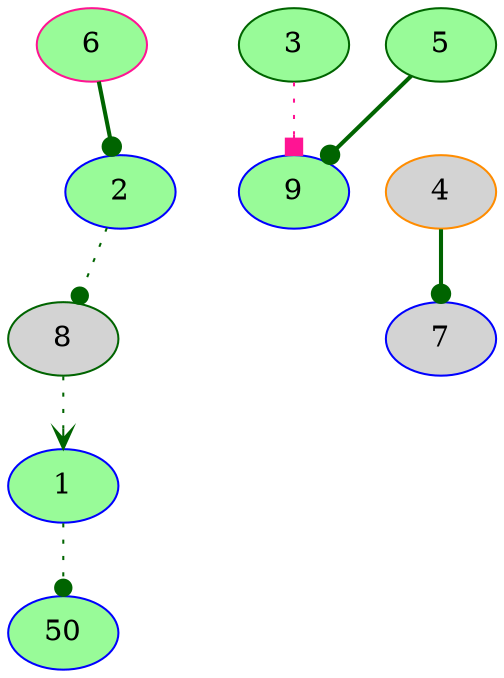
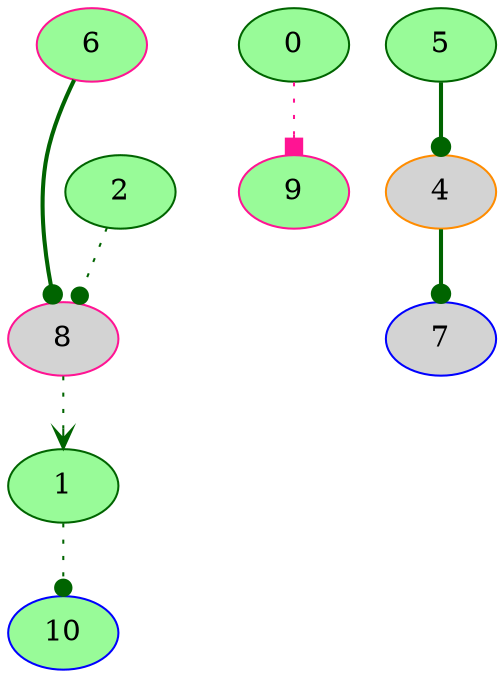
(294, 45) -> (294, 45)
(104, 110) -> (44, 180)
(374, 112) -> (441, 110)
(120, 192) -> (120, 192)
(294, 192) -> (294, 192)
(63, 339) -> (63, 339)
(63, 486) -> (63, 486)
(63, 633) -> (63, 633)
